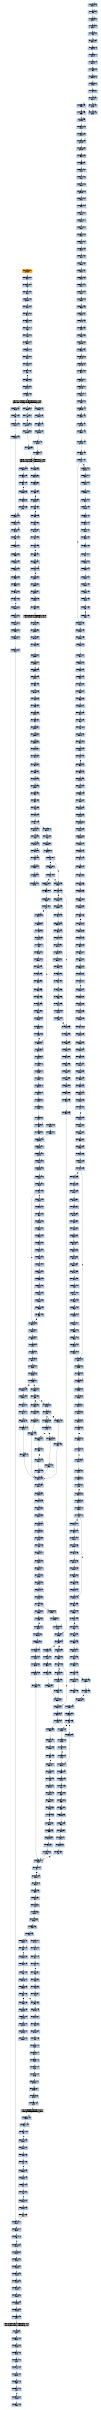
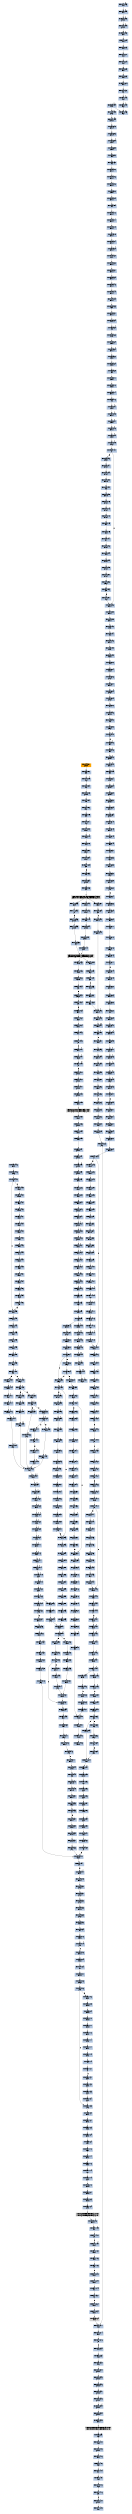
(39, 1169) -> none
none -> (83, 1696)
none -> (88, 2041)
